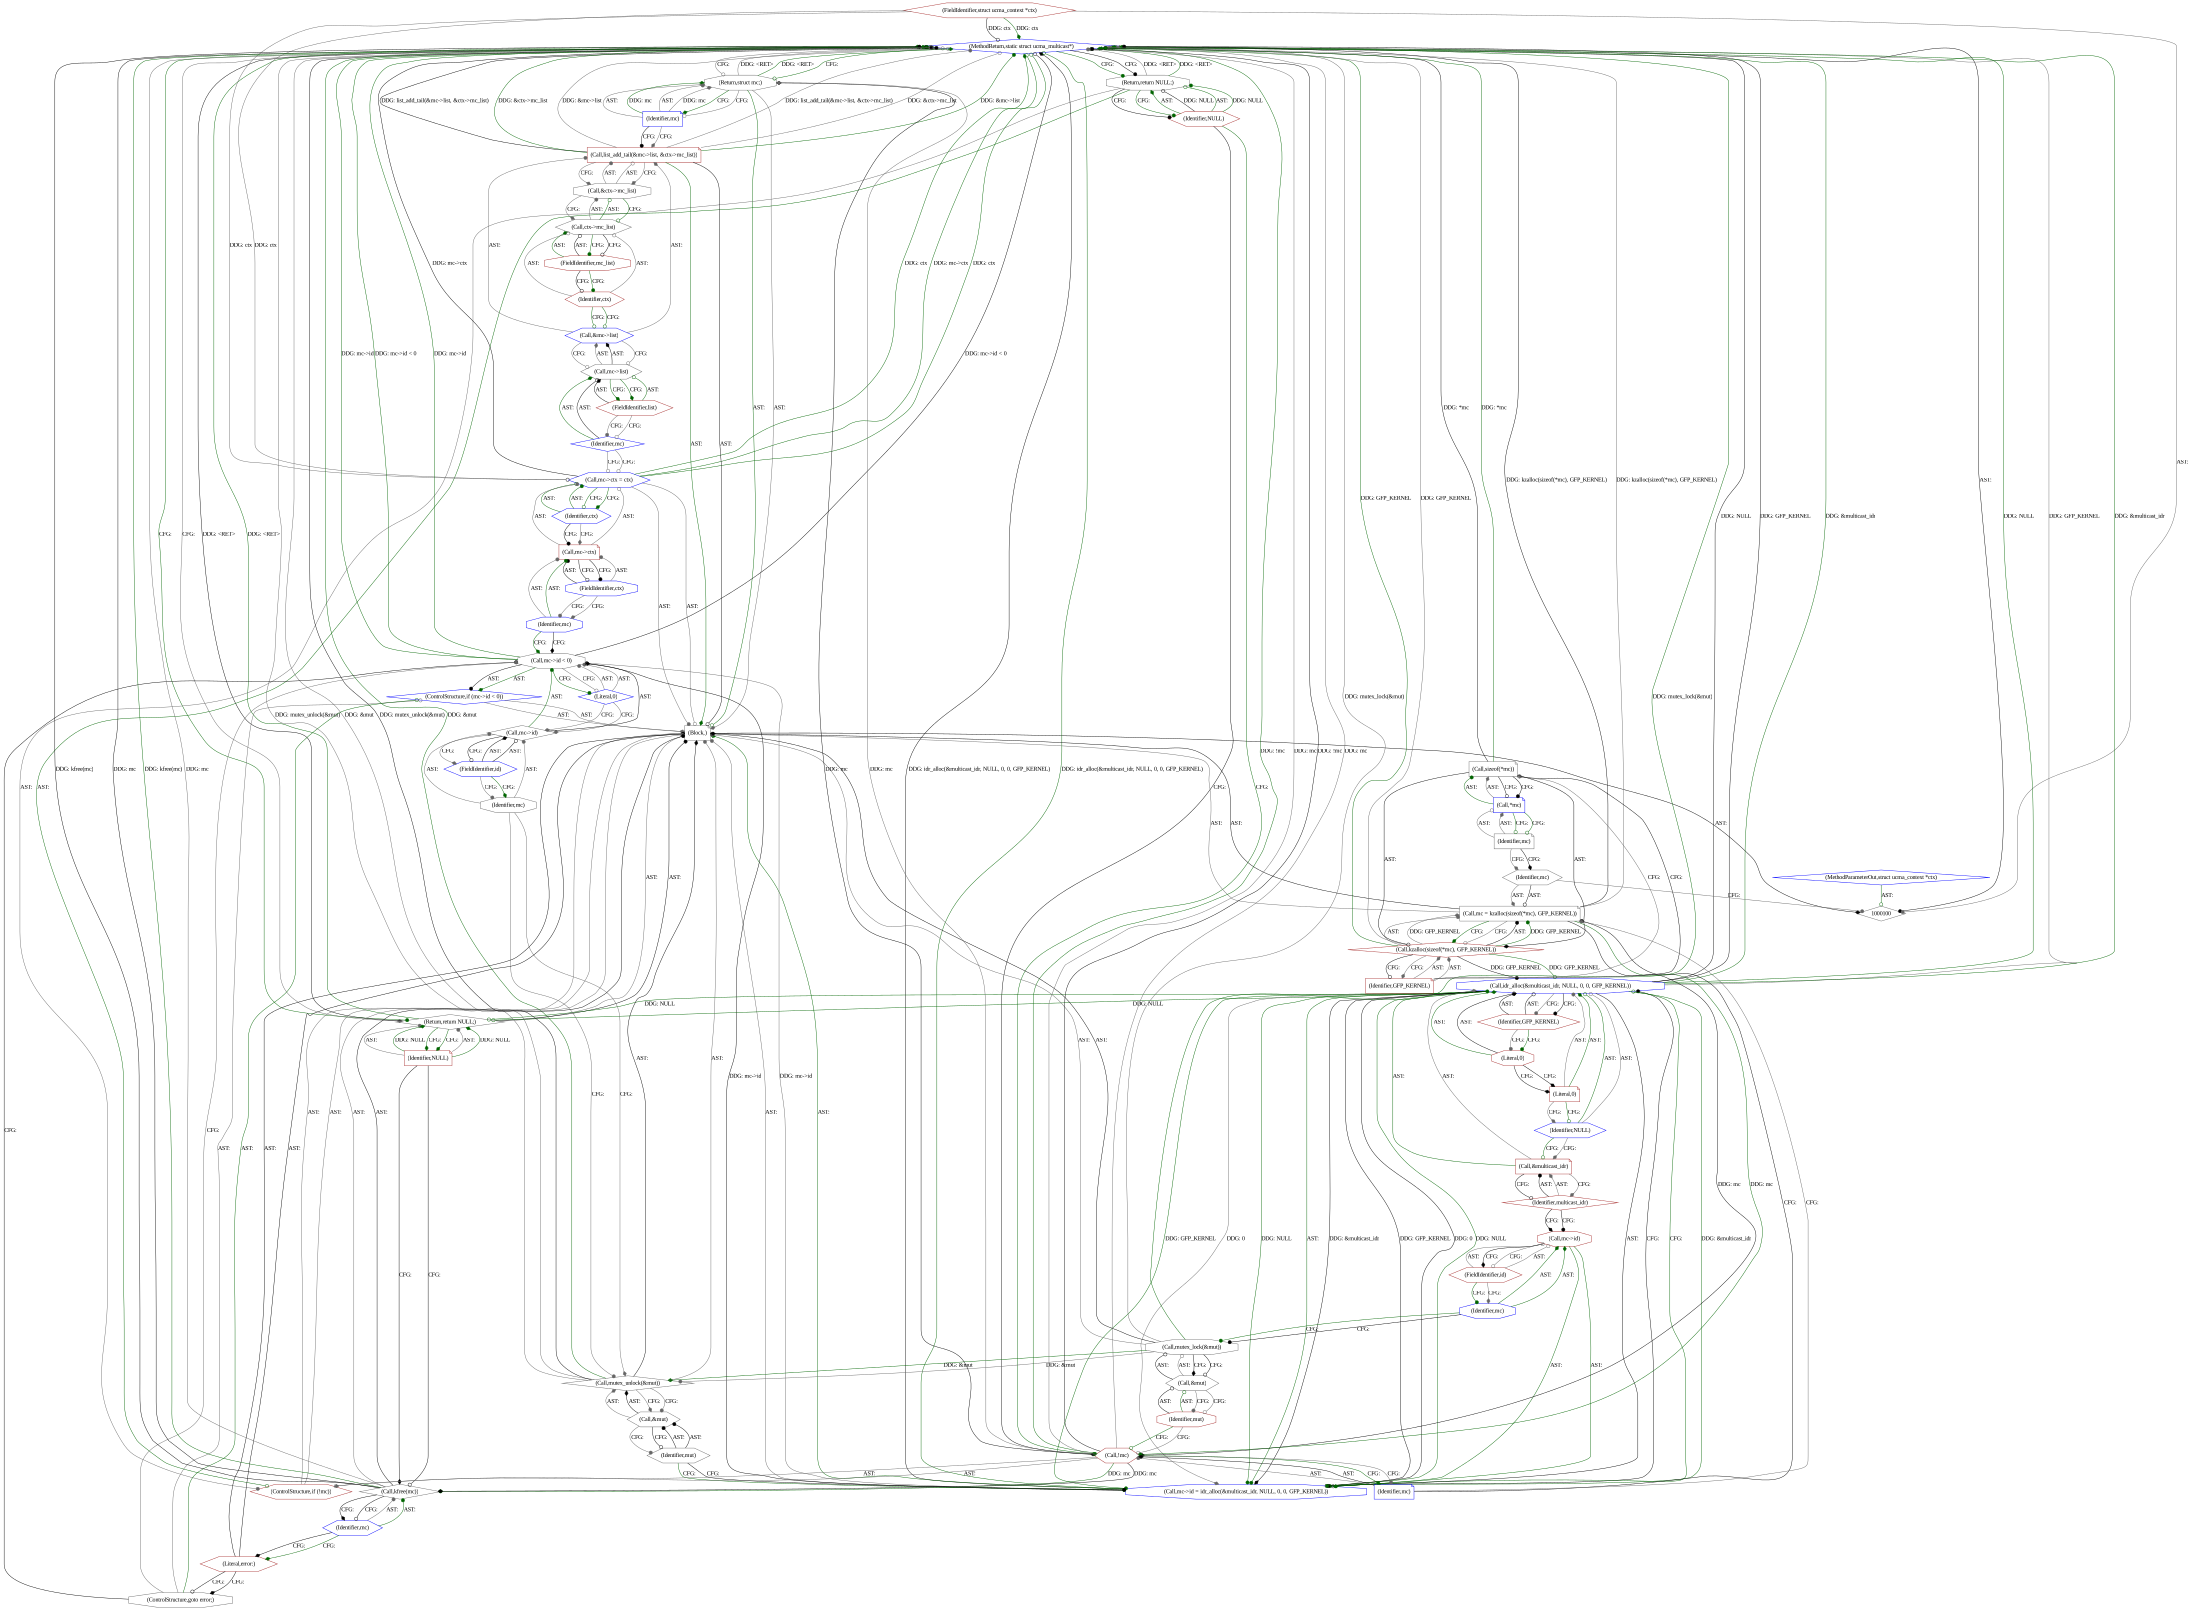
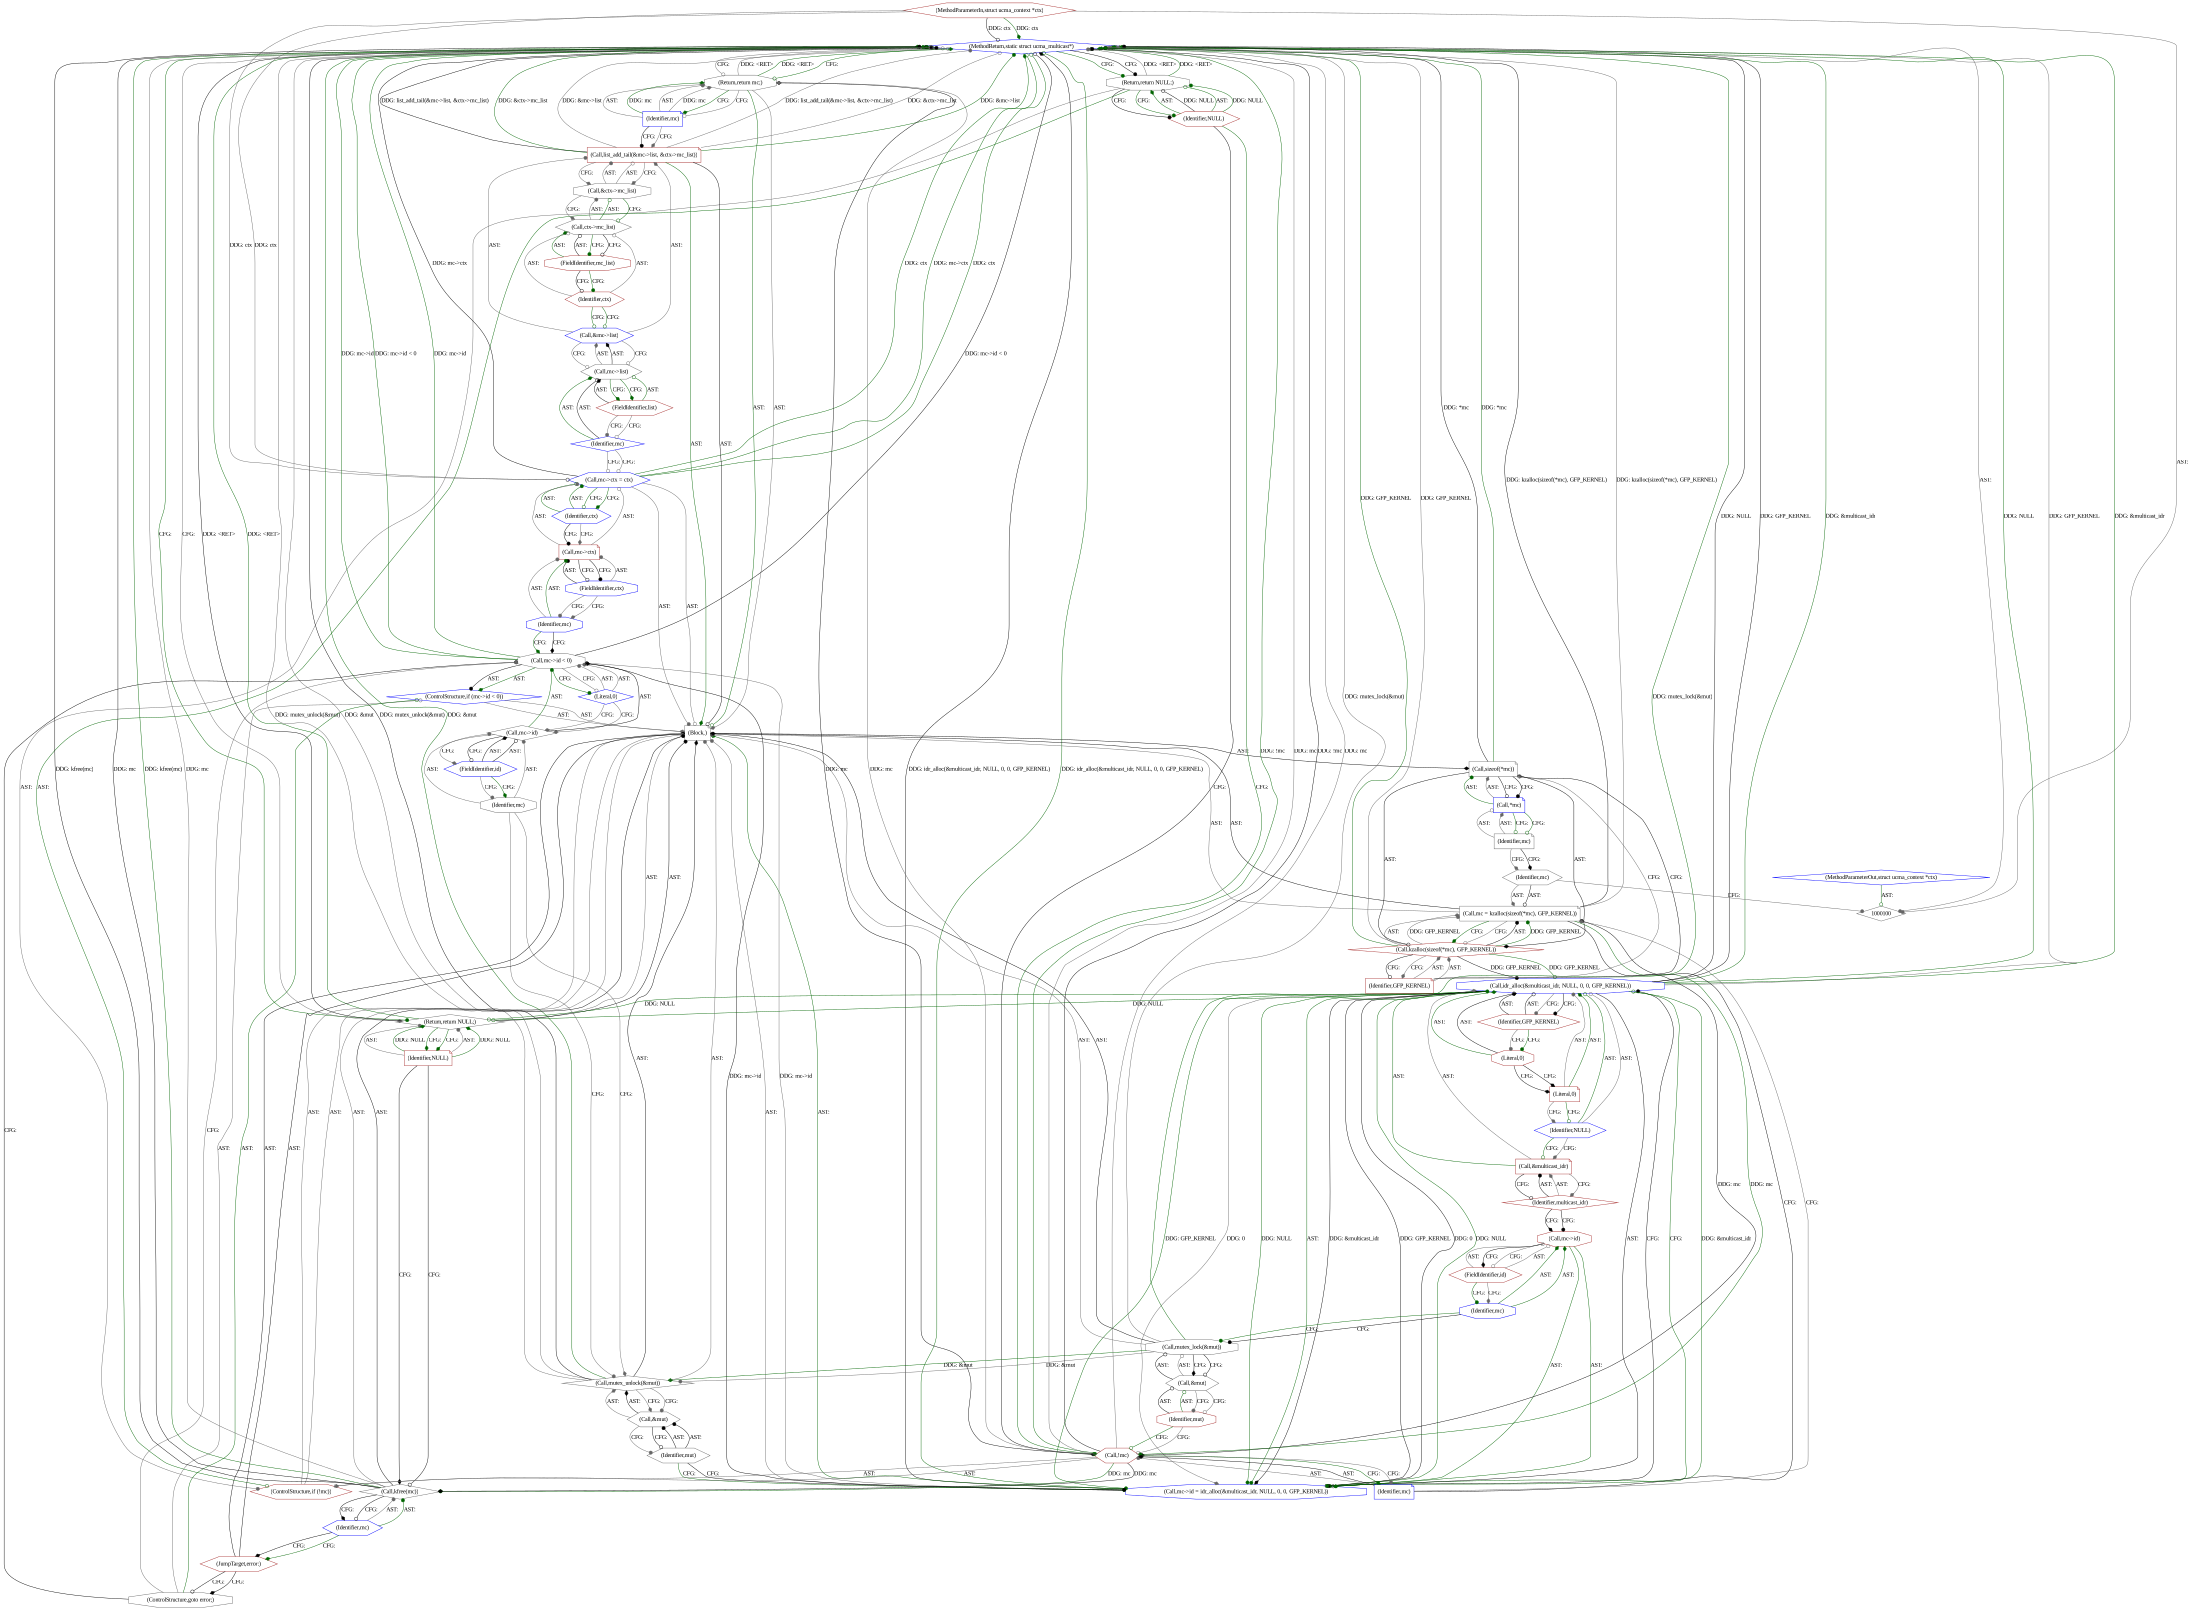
(990, 10) -> (990, 10)
(740, 83) -> (740, 83)
(1978, 90) -> (1978, 90)
(1305, 744) -> (1088, 740)
(239, 1564) -> (239, 1564)
